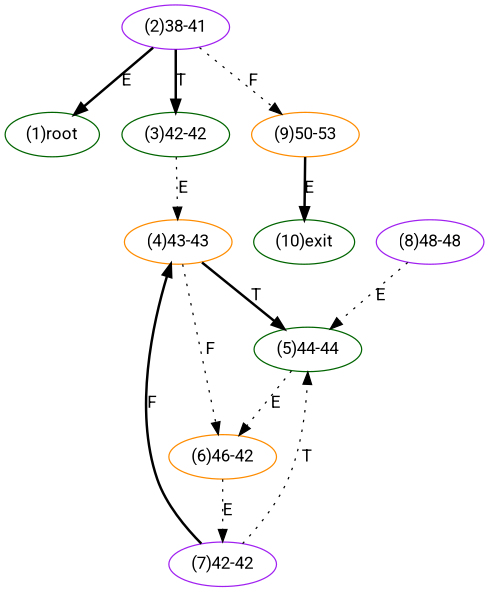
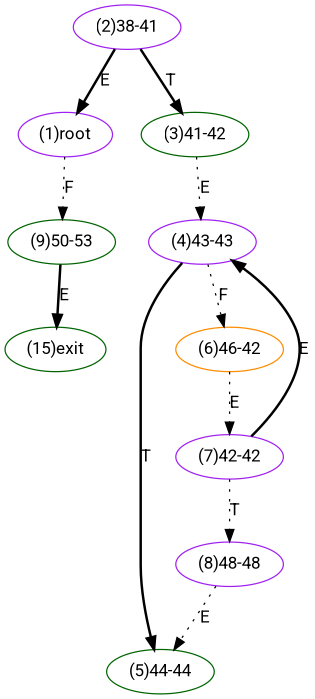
(236, 77) -> (64, 182)
(52, 135) -> (65, 135)
(176, 135) -> (195, 135)
(305, 135) -> (62, 242)
(178, 242) -> (202, 242)
(304, 242) -> (55, 349)
(269, 398) -> none
(152, 403) -> (304, 349)
(291, 471) -> (230, 504)
